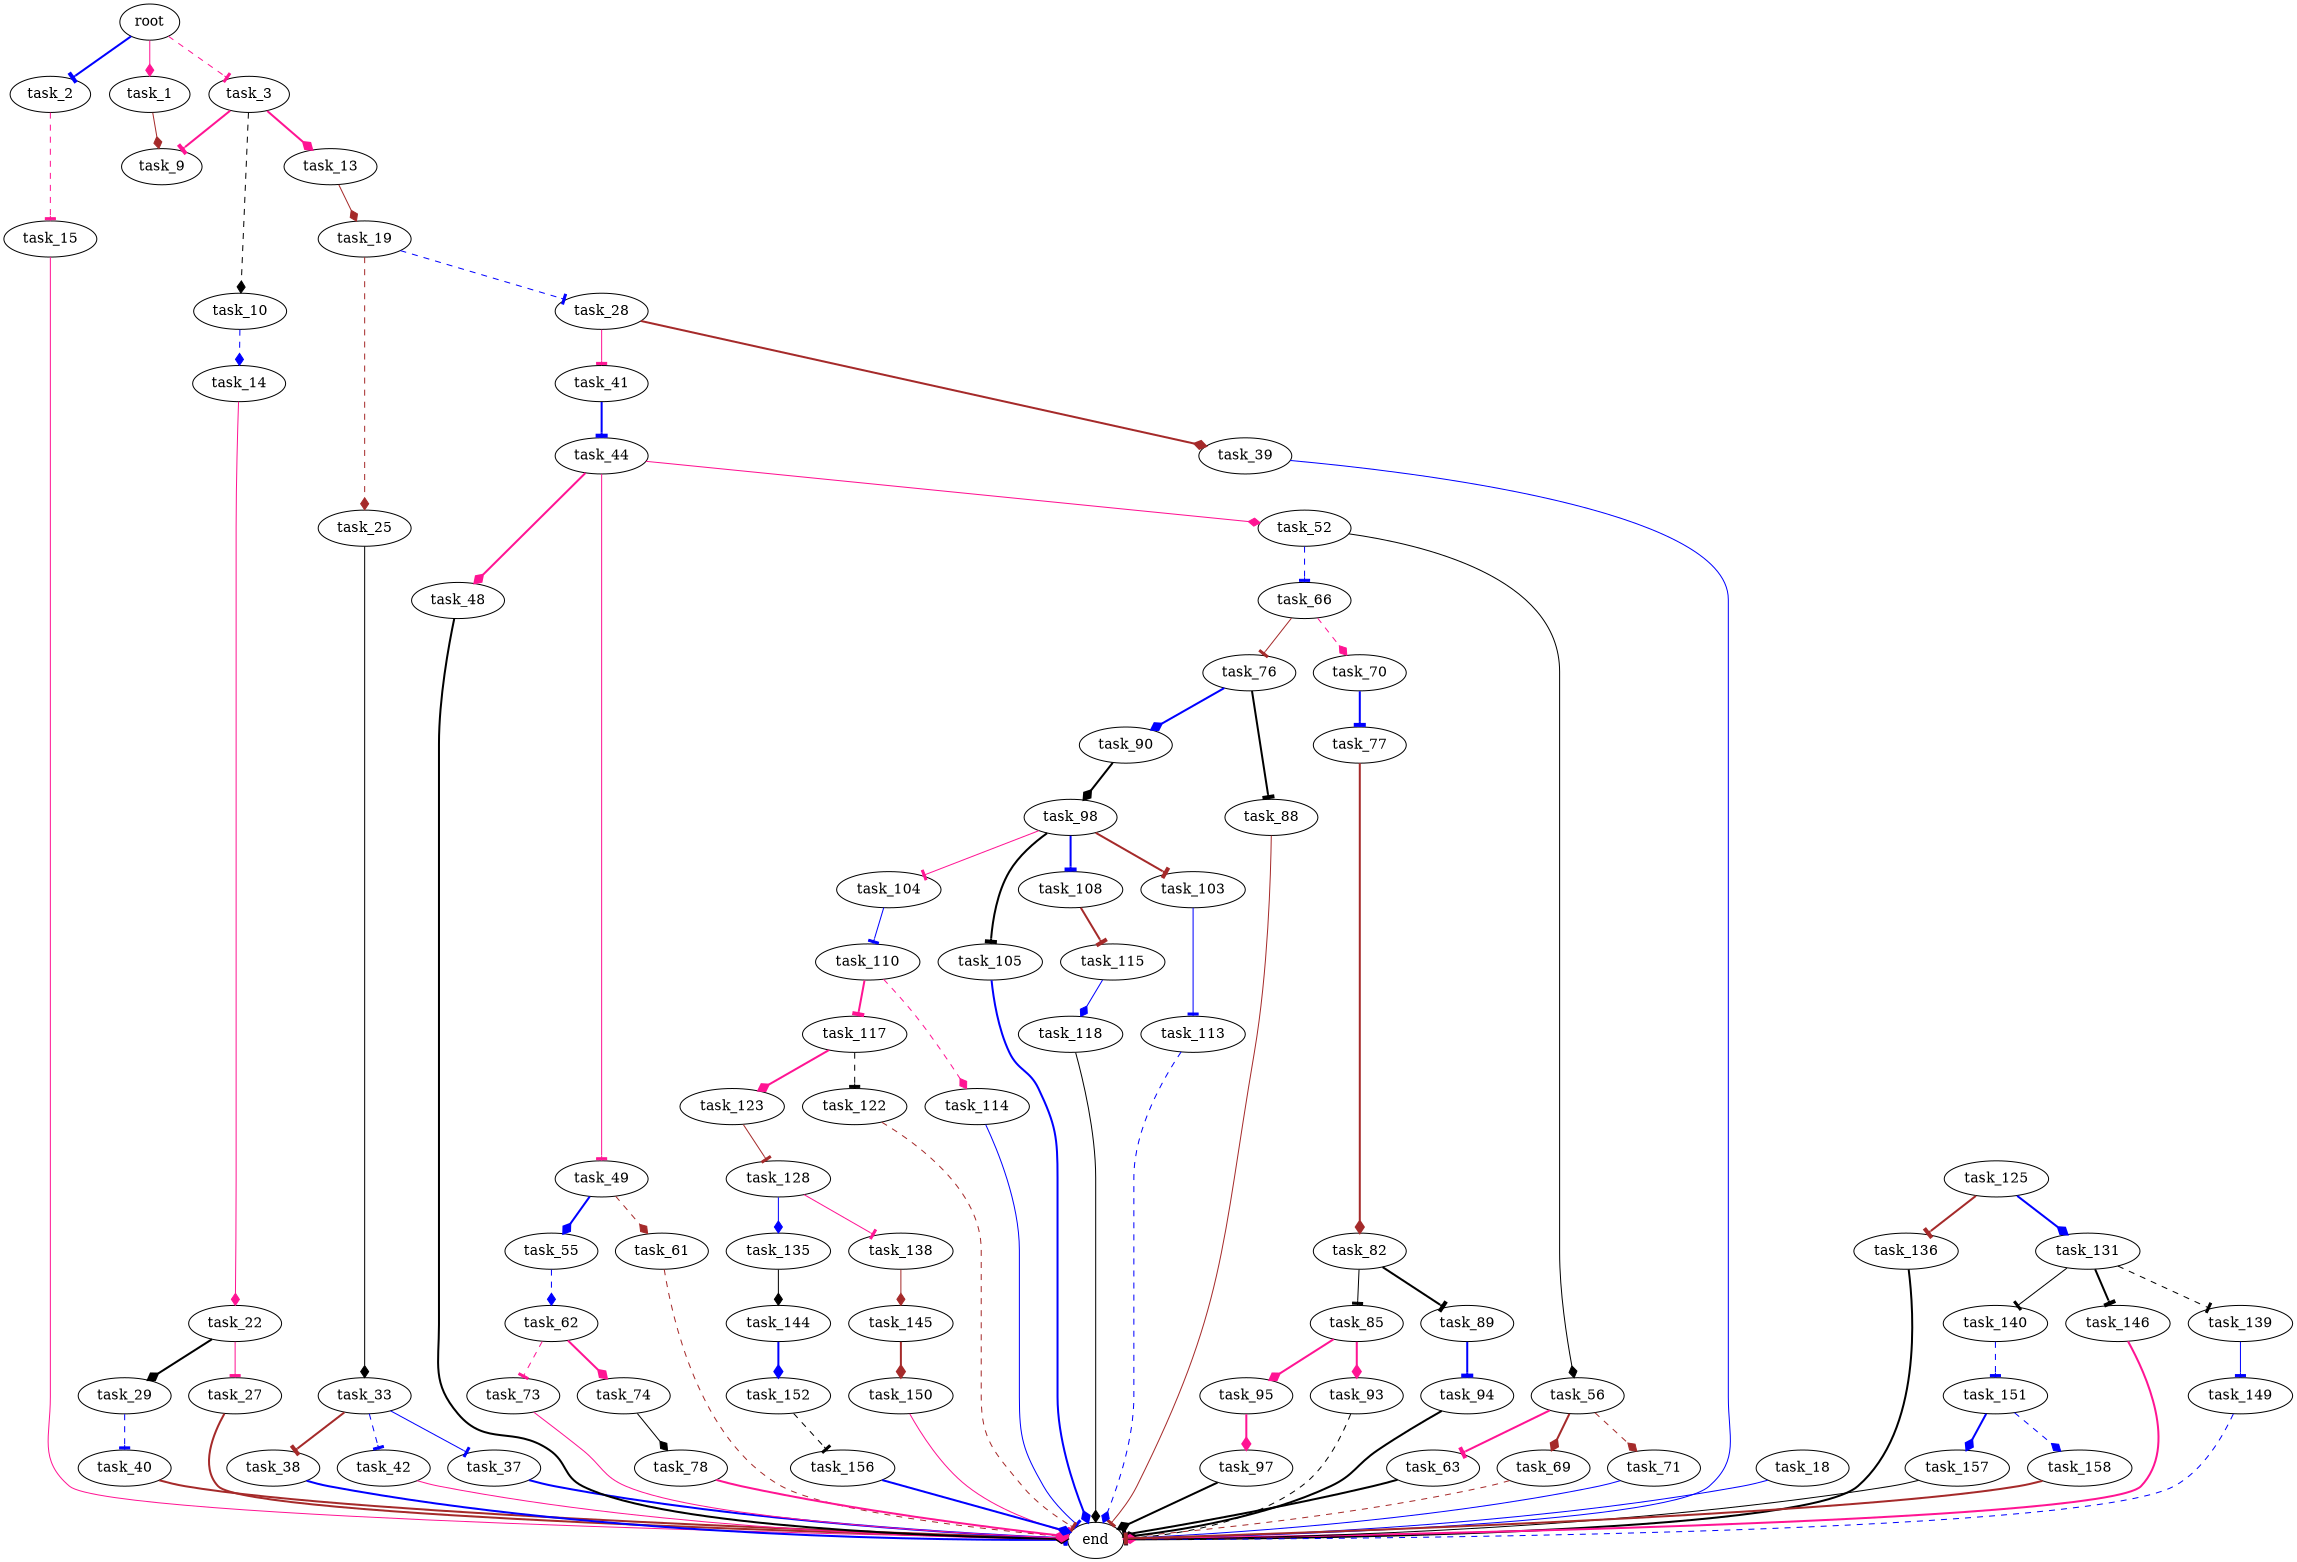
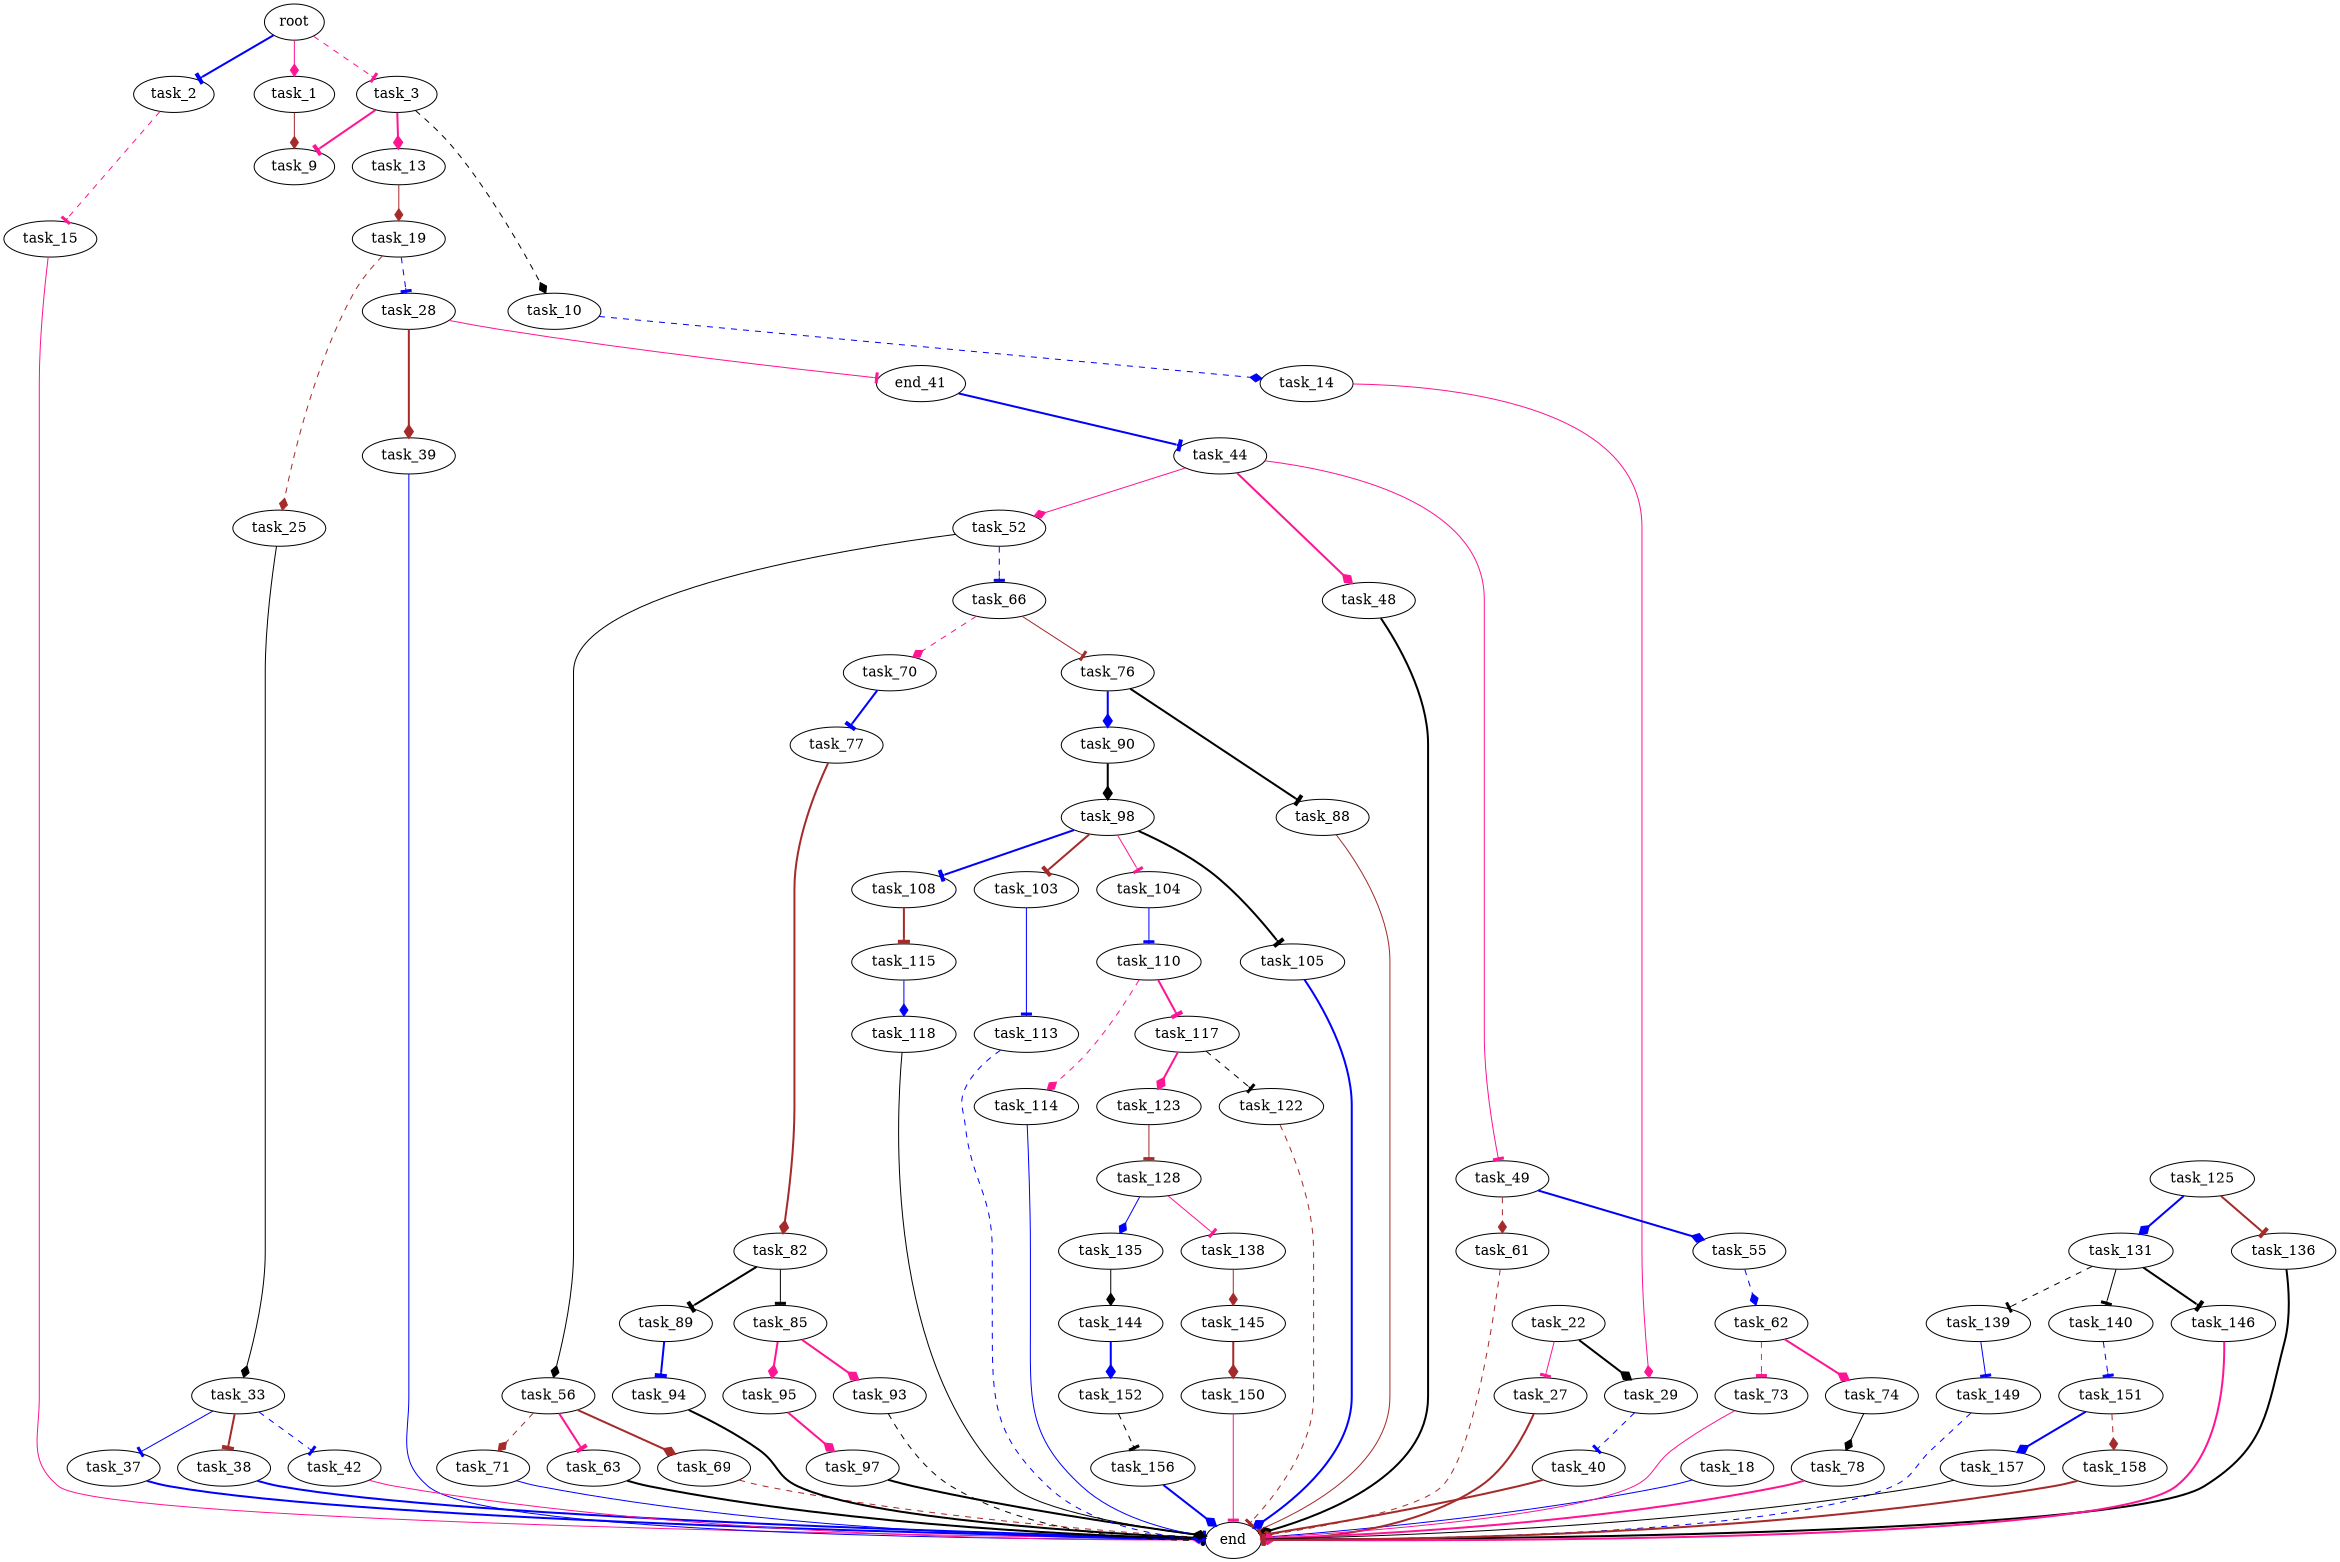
(602, 384) -> (921, 384)
(236, 847) -> (1642, 770)
(2033, 1428) -> (2113, 1426)
